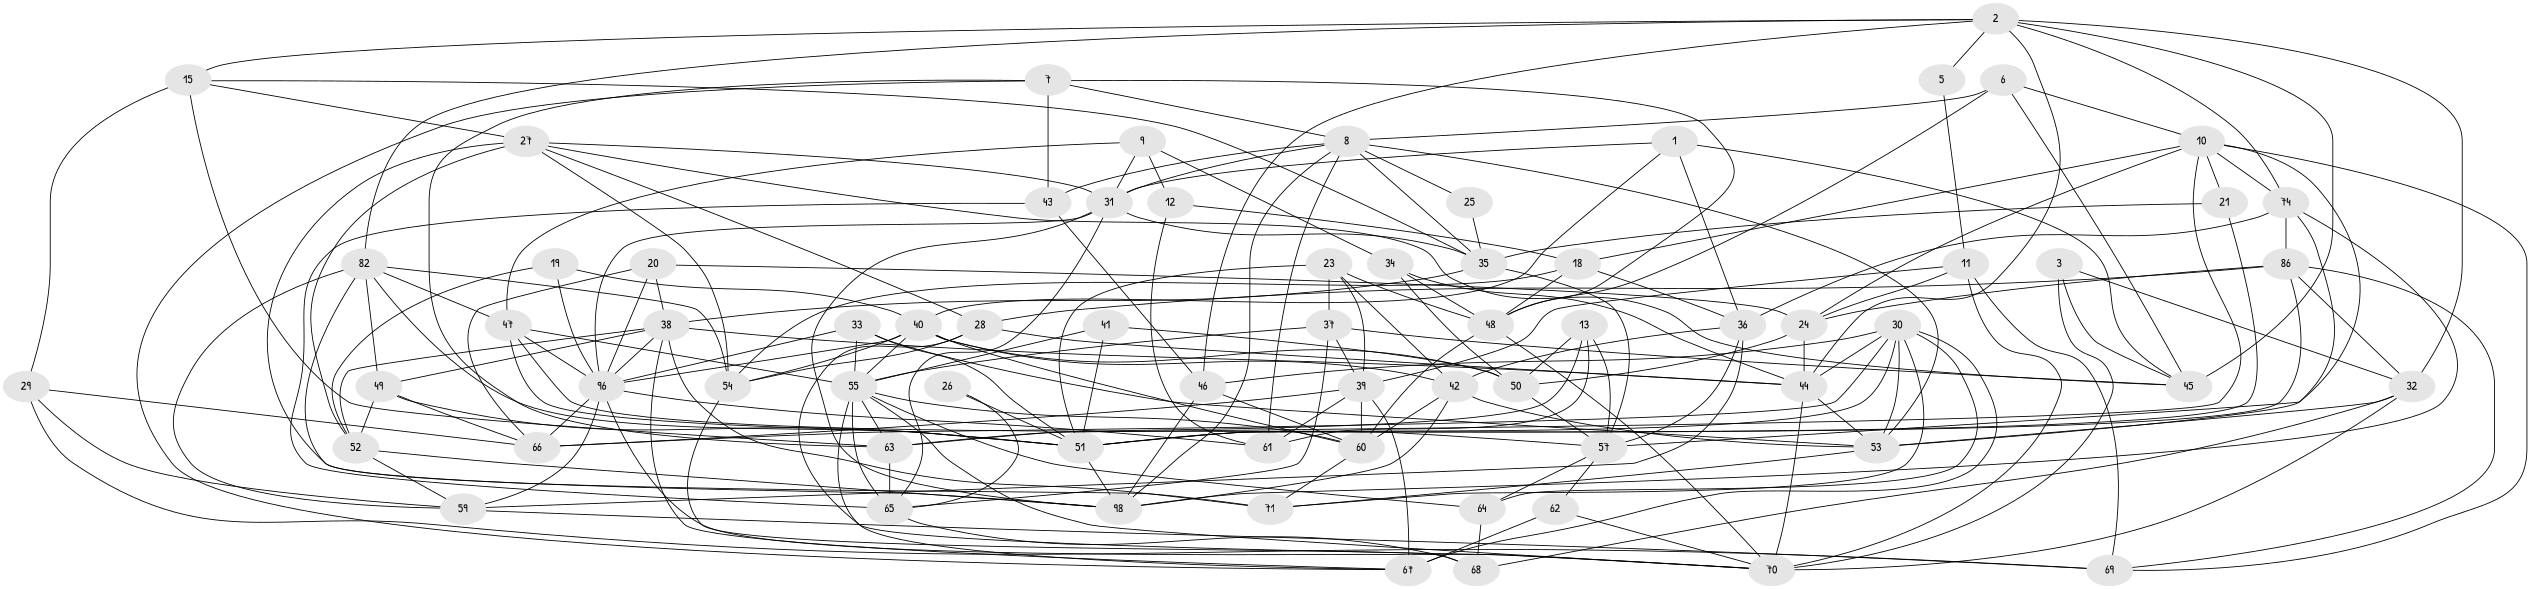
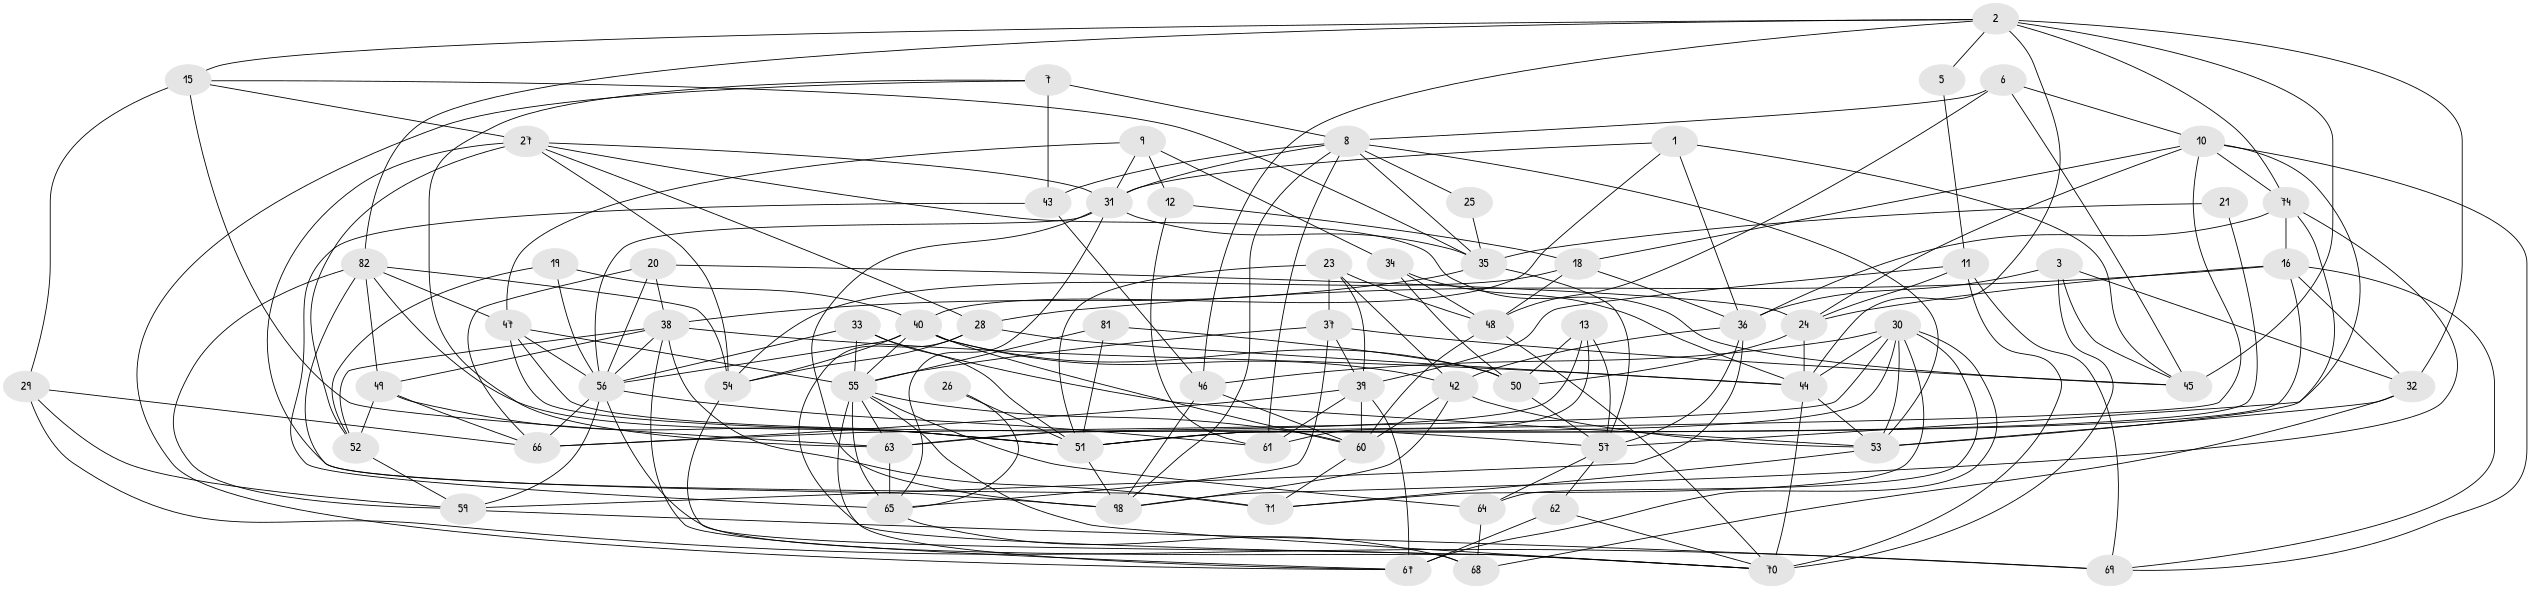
(1556, 94) -> none
(2213, 172) -> none
(2286, 264) -> (2286, 264)
none -> (1835, 296)
(1106, 325) -> (1106, 325)
(602, 387) -> (602, 387)
(737, 480) -> none
(2126, 532) -> none
